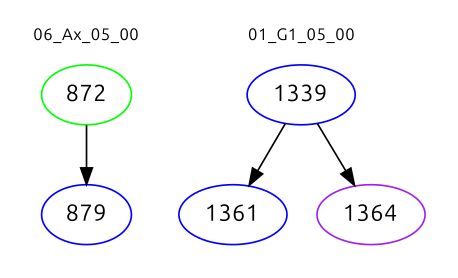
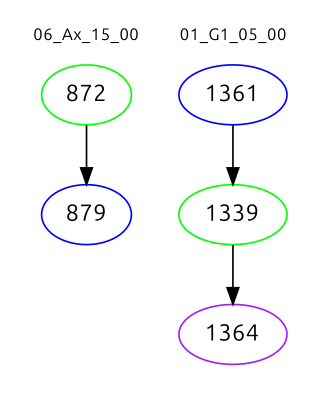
(87, 36) -> (87, 36)
(301, 95) -> (233, 215)
(271, 147) -> (233, 147)
